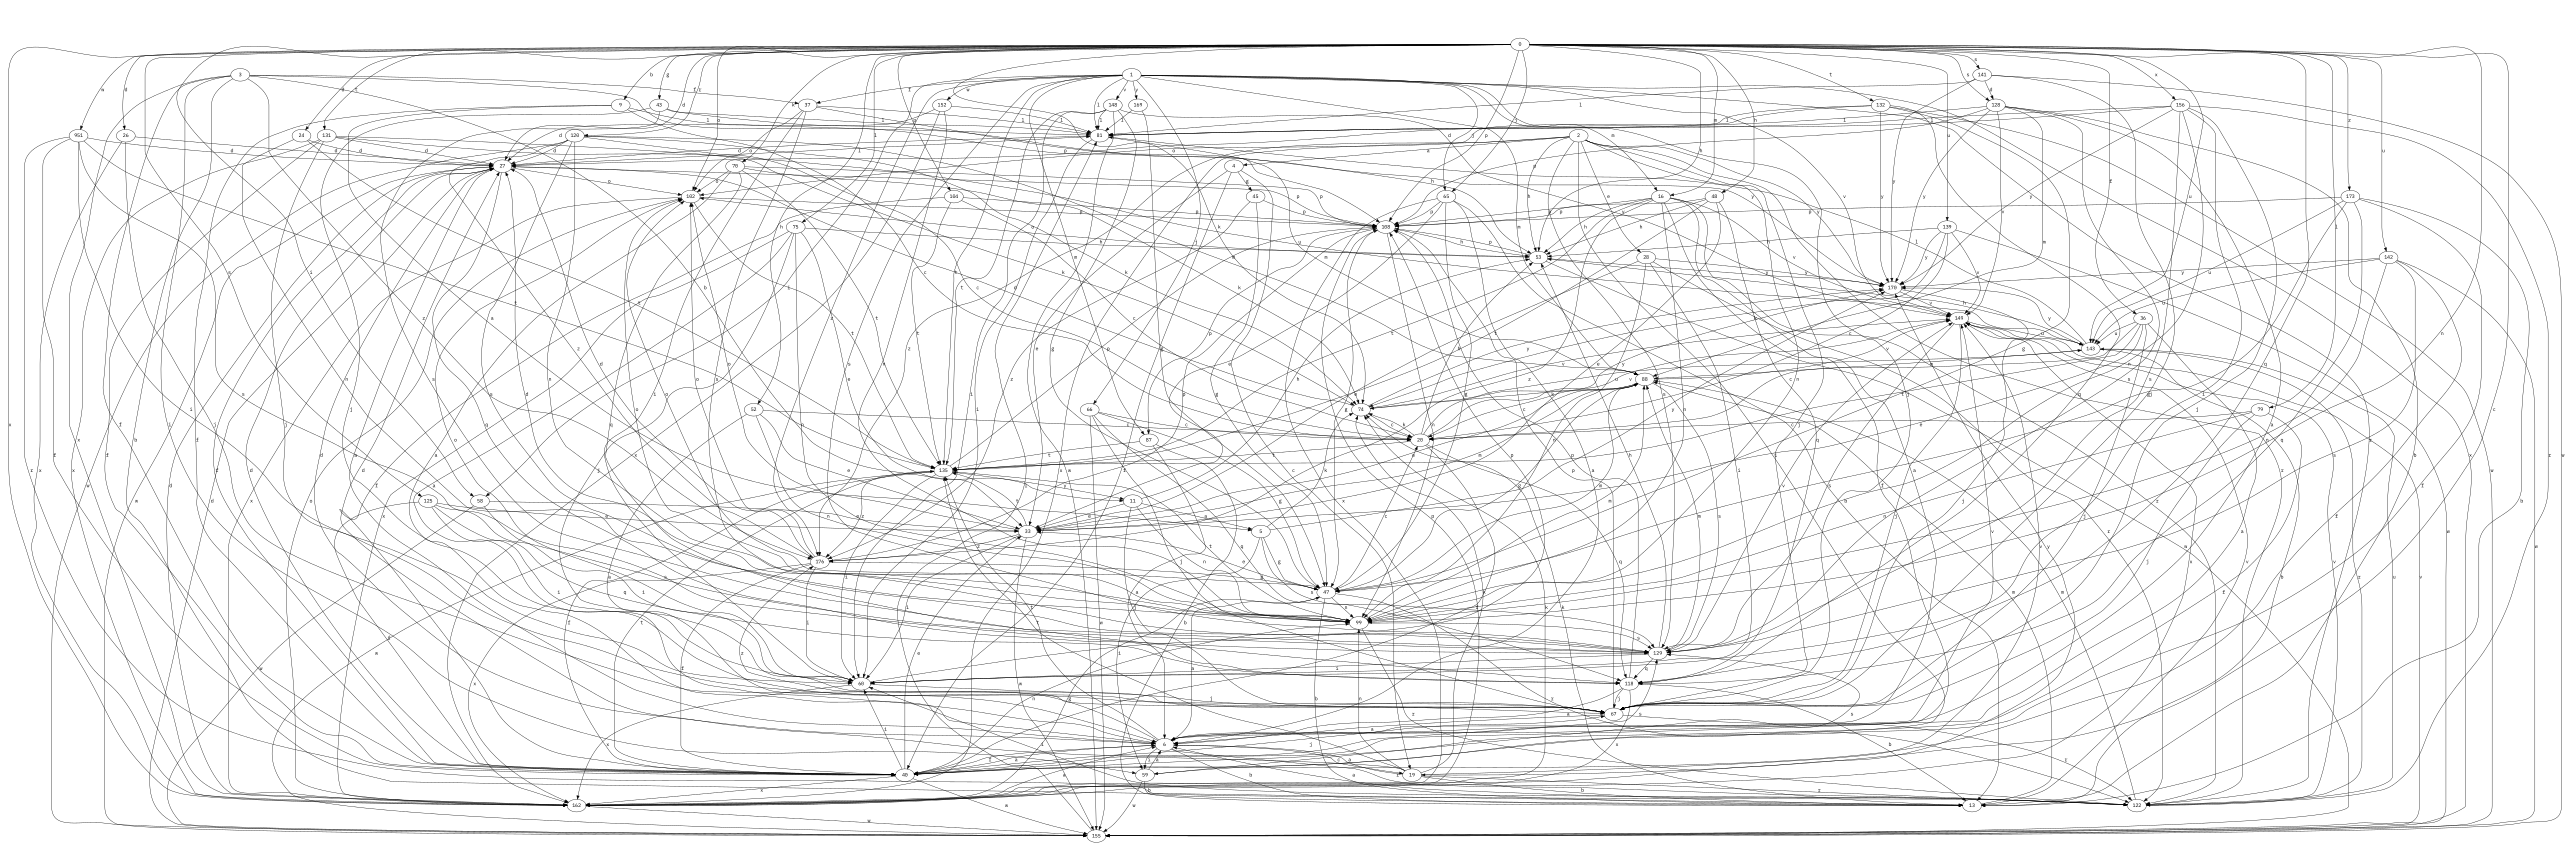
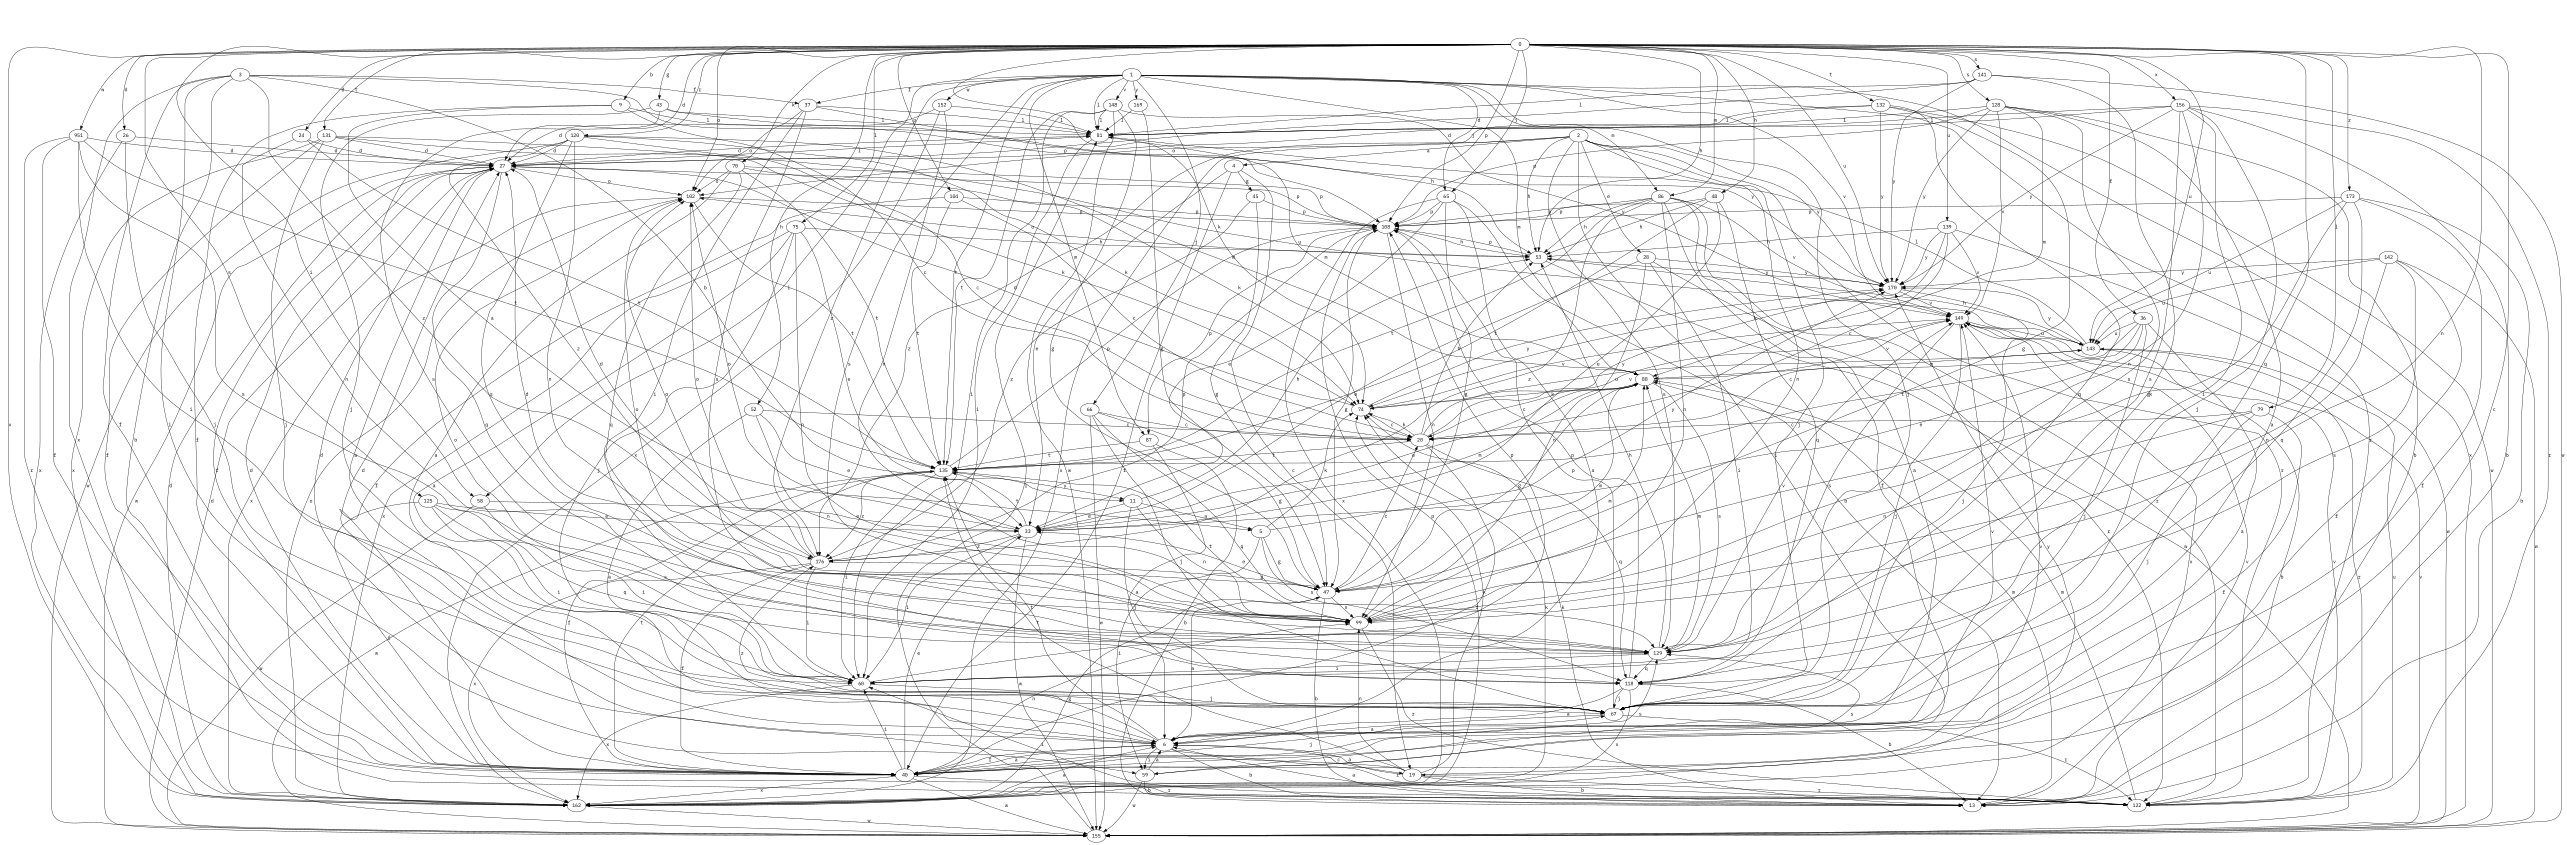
(2047, 48) -> (1765, 78)
(1988, 88) -> (1282, 128)
(1661, 197) -> (1661, 197)
(2151, 395) -> (2151, 395)
none -> (2474, 509)
(1510, 625) -> none
(1884, 737) -> (1518, 798)
